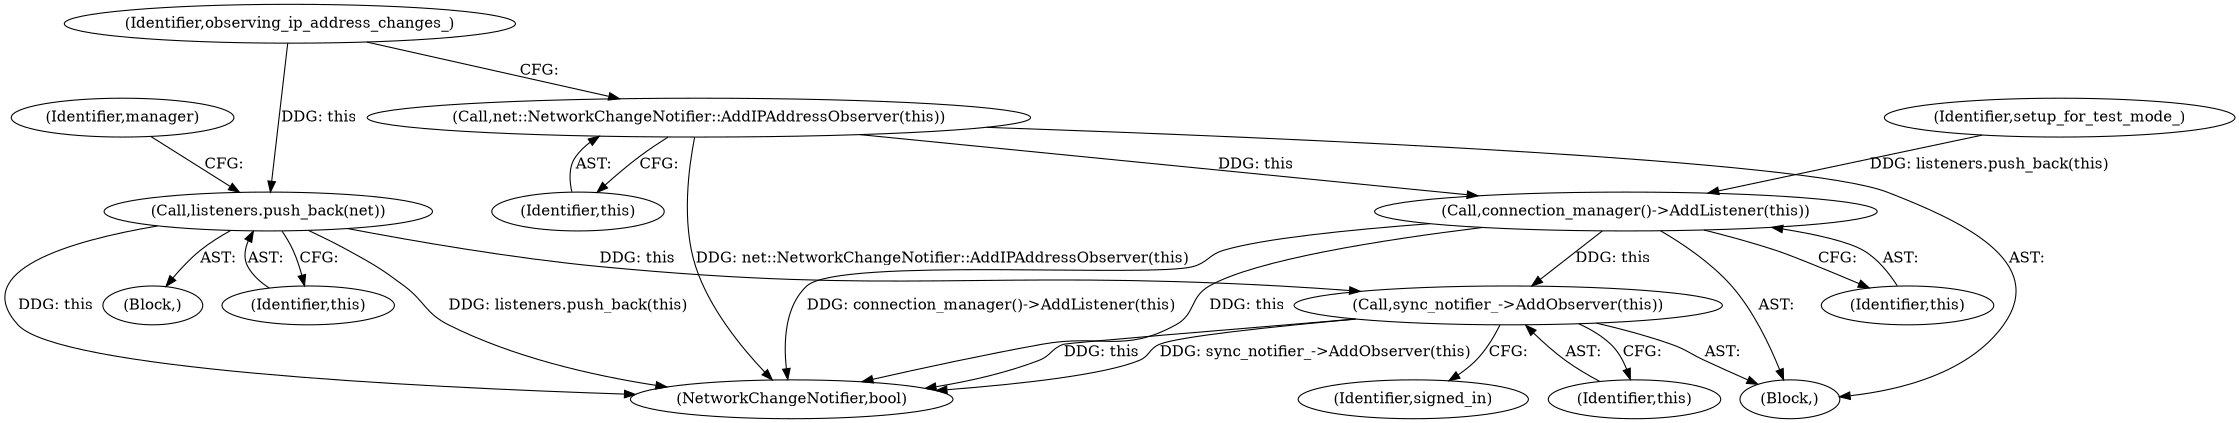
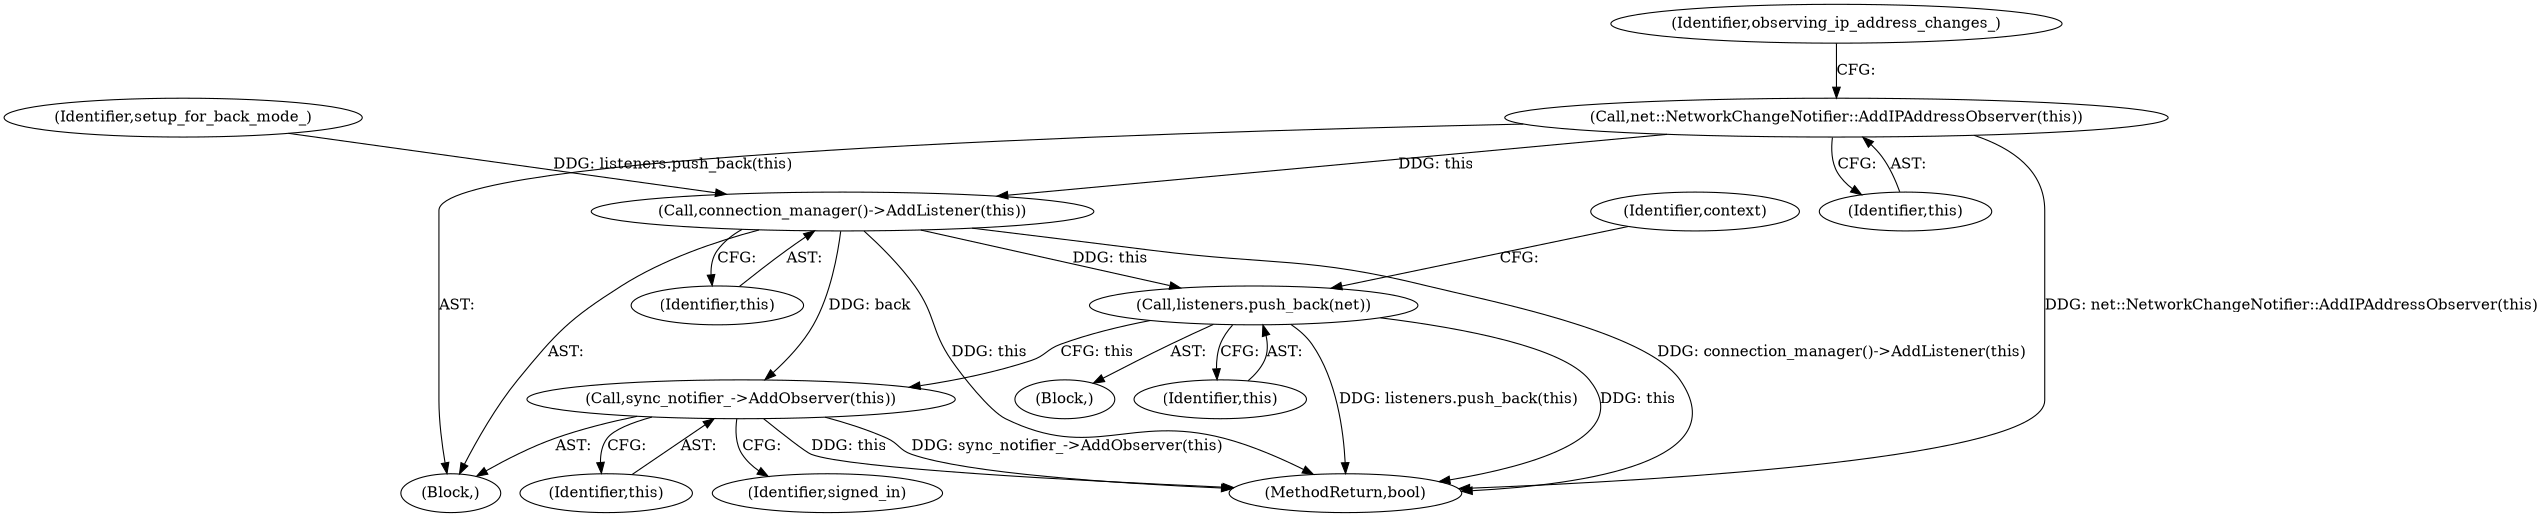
(280, 112) -> (1045, 258)
(123, 118) -> (1695, 212)
(2060, 118) -> (183, 118)
(637, 258) -> (1097, 352)
(1613, 258) -> (870, 305)
(792, 399) -> (1345, 493)
